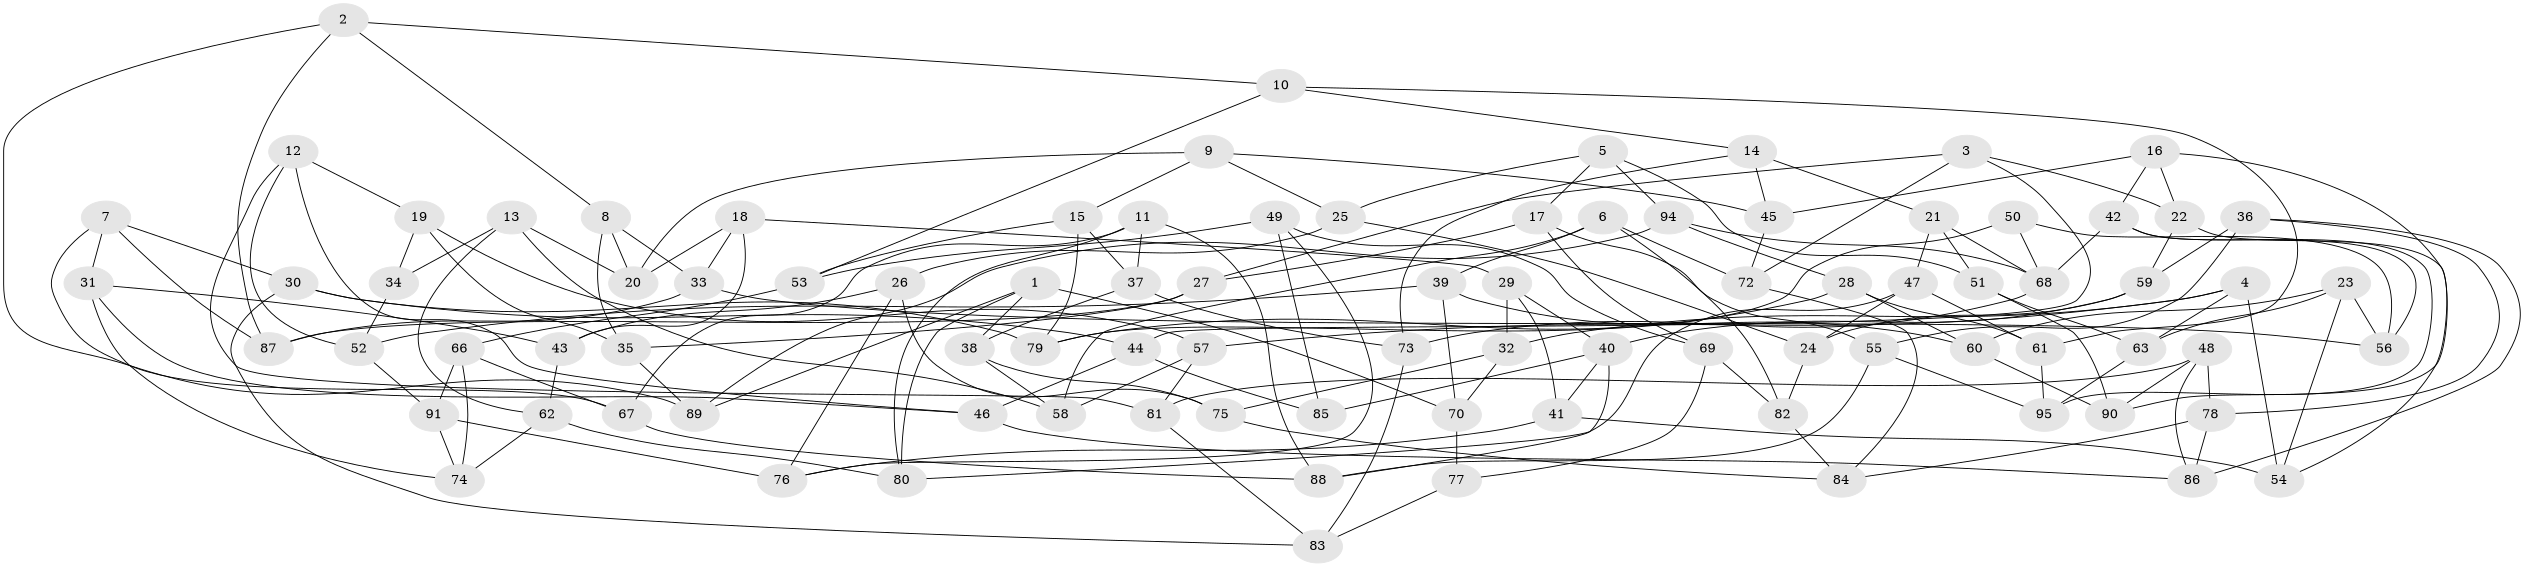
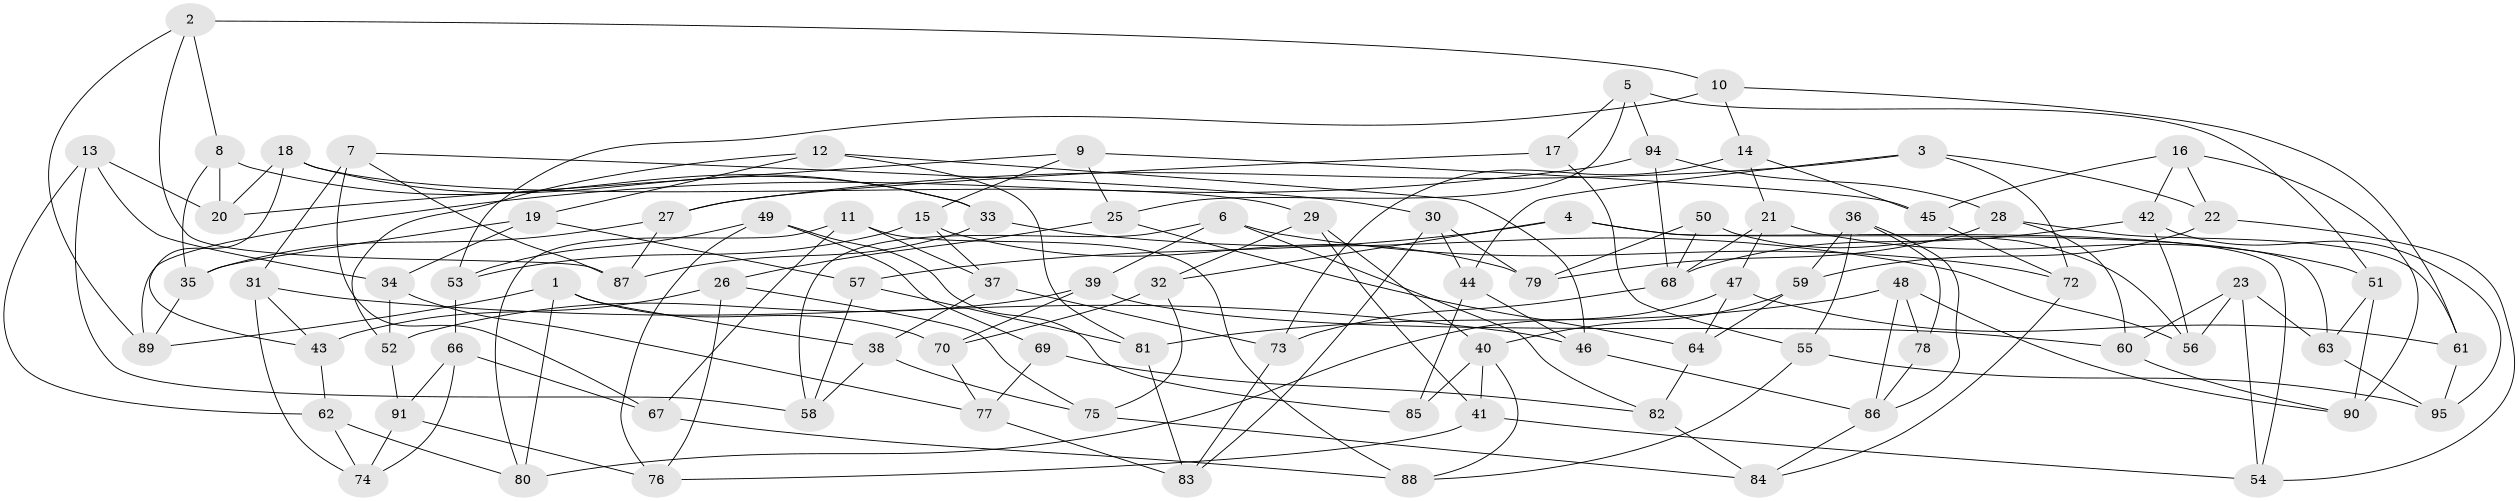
(1610, 296) -> none
(1809, 349) -> (1697, 349)
none -> (685, 352)
(2027, 452) -> (1826, 442)
